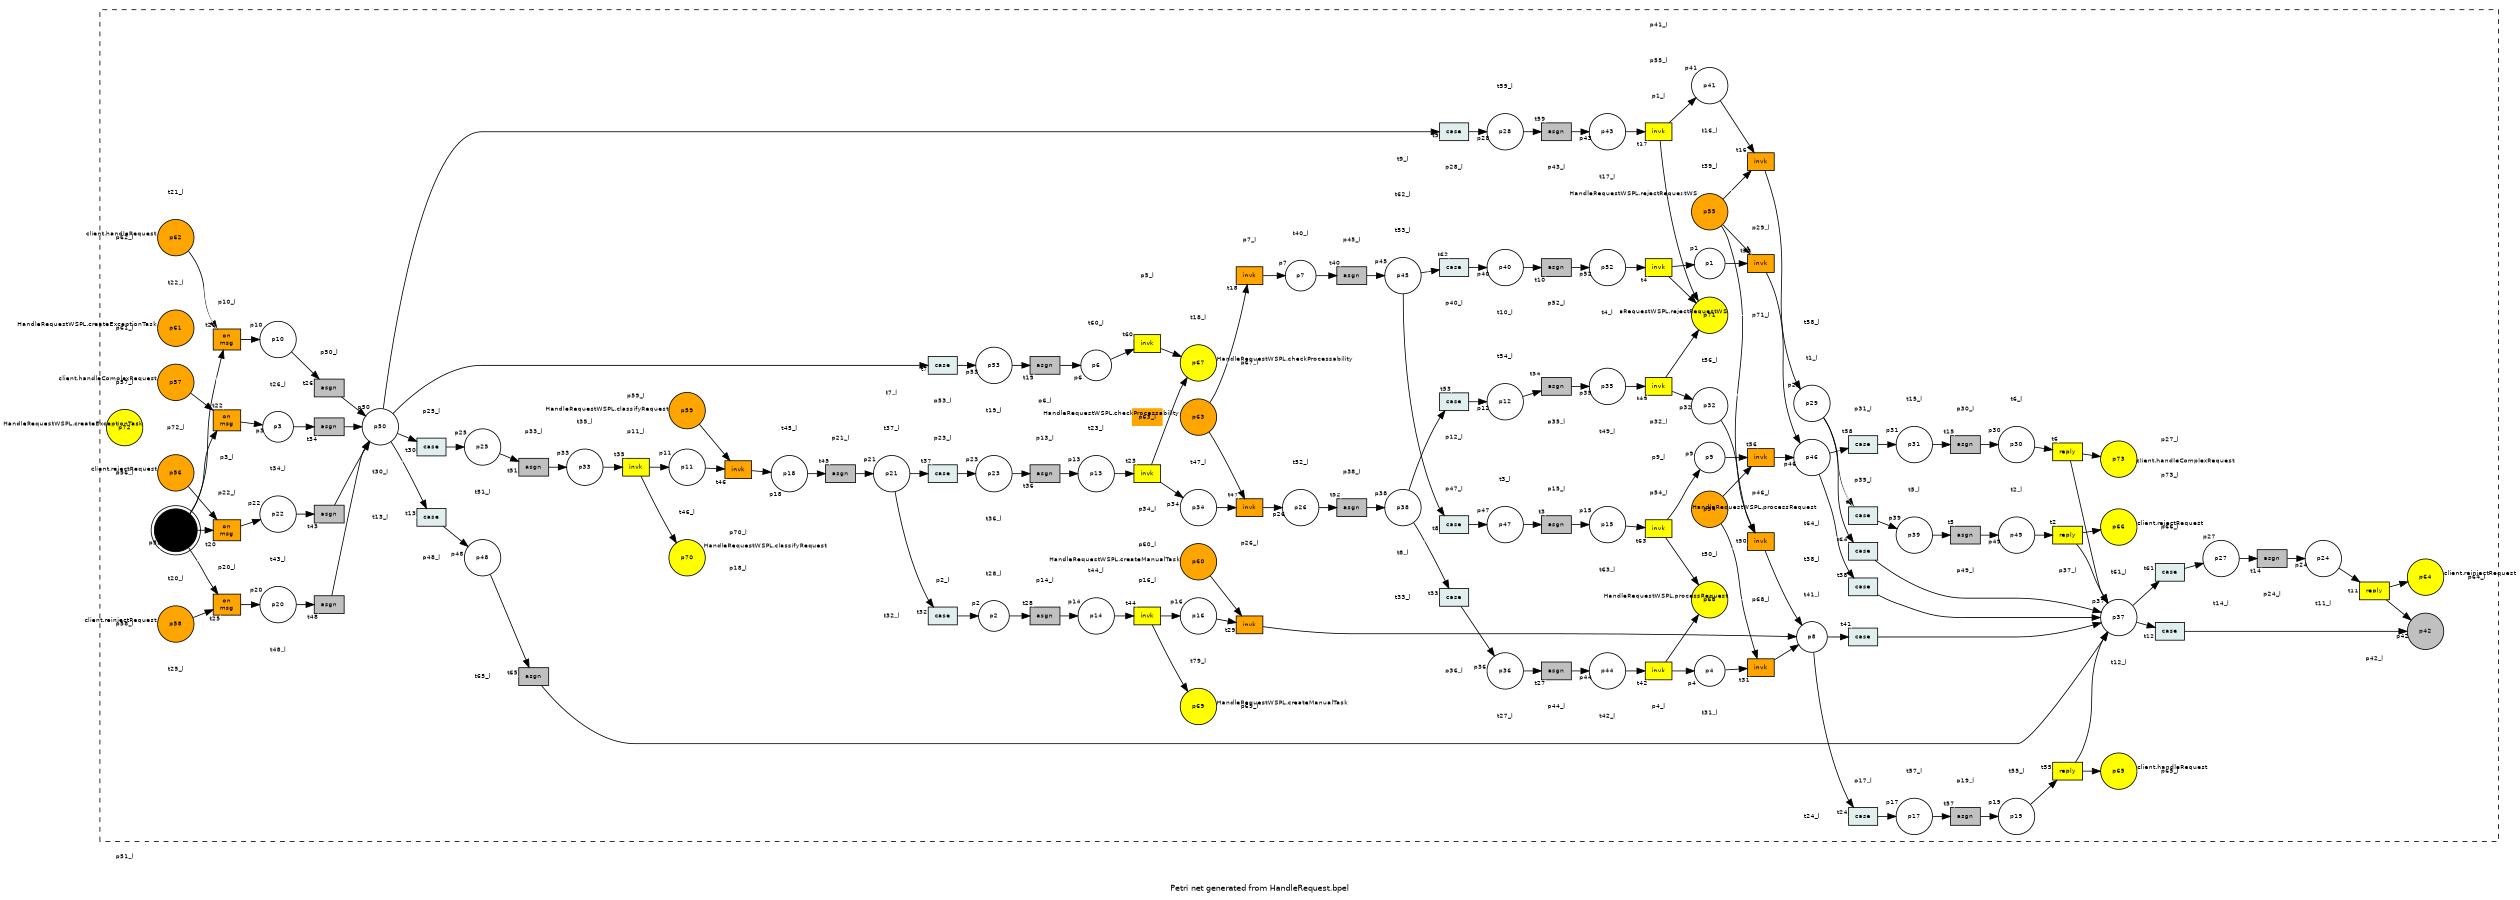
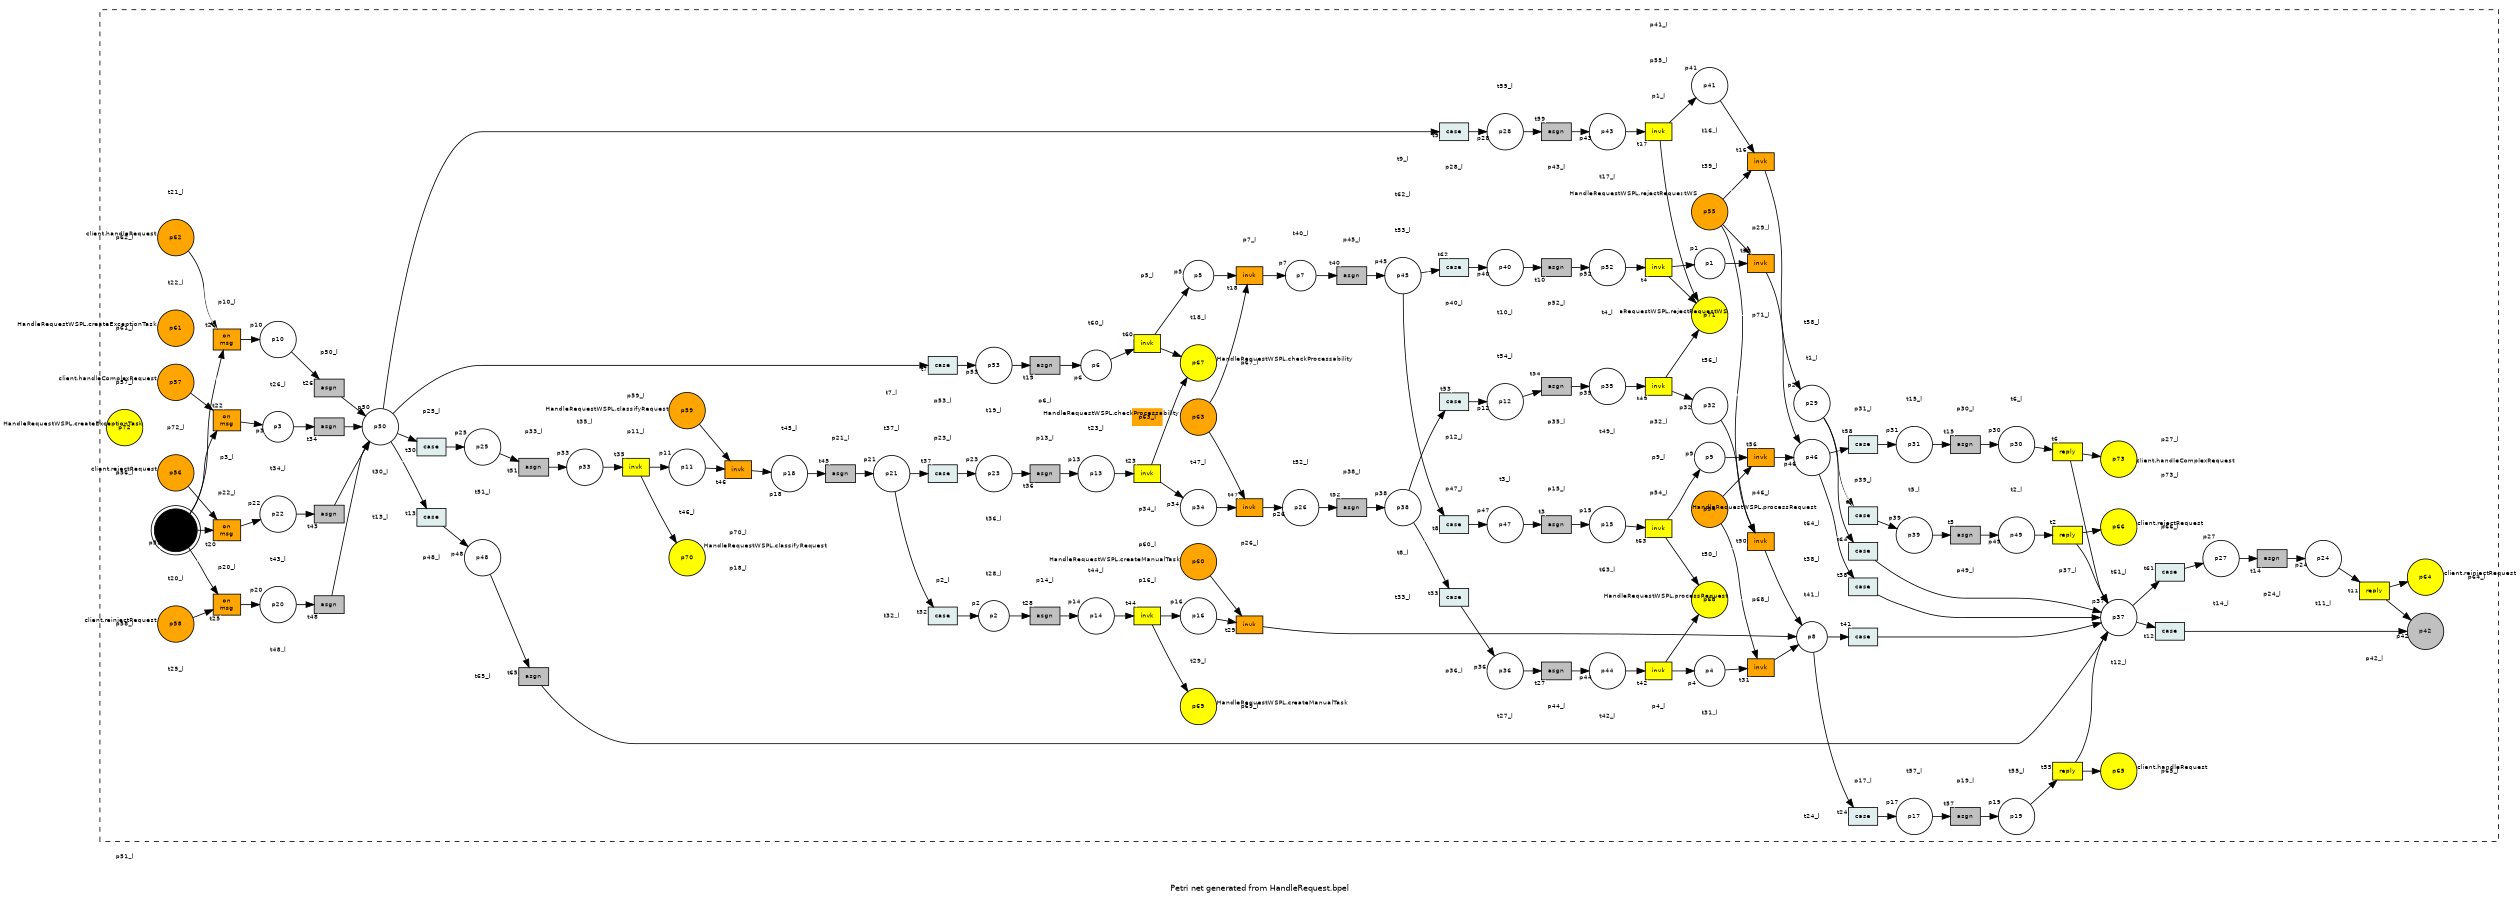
none -> (1198, 276)
(1198, 661) -> (1198, 661)
